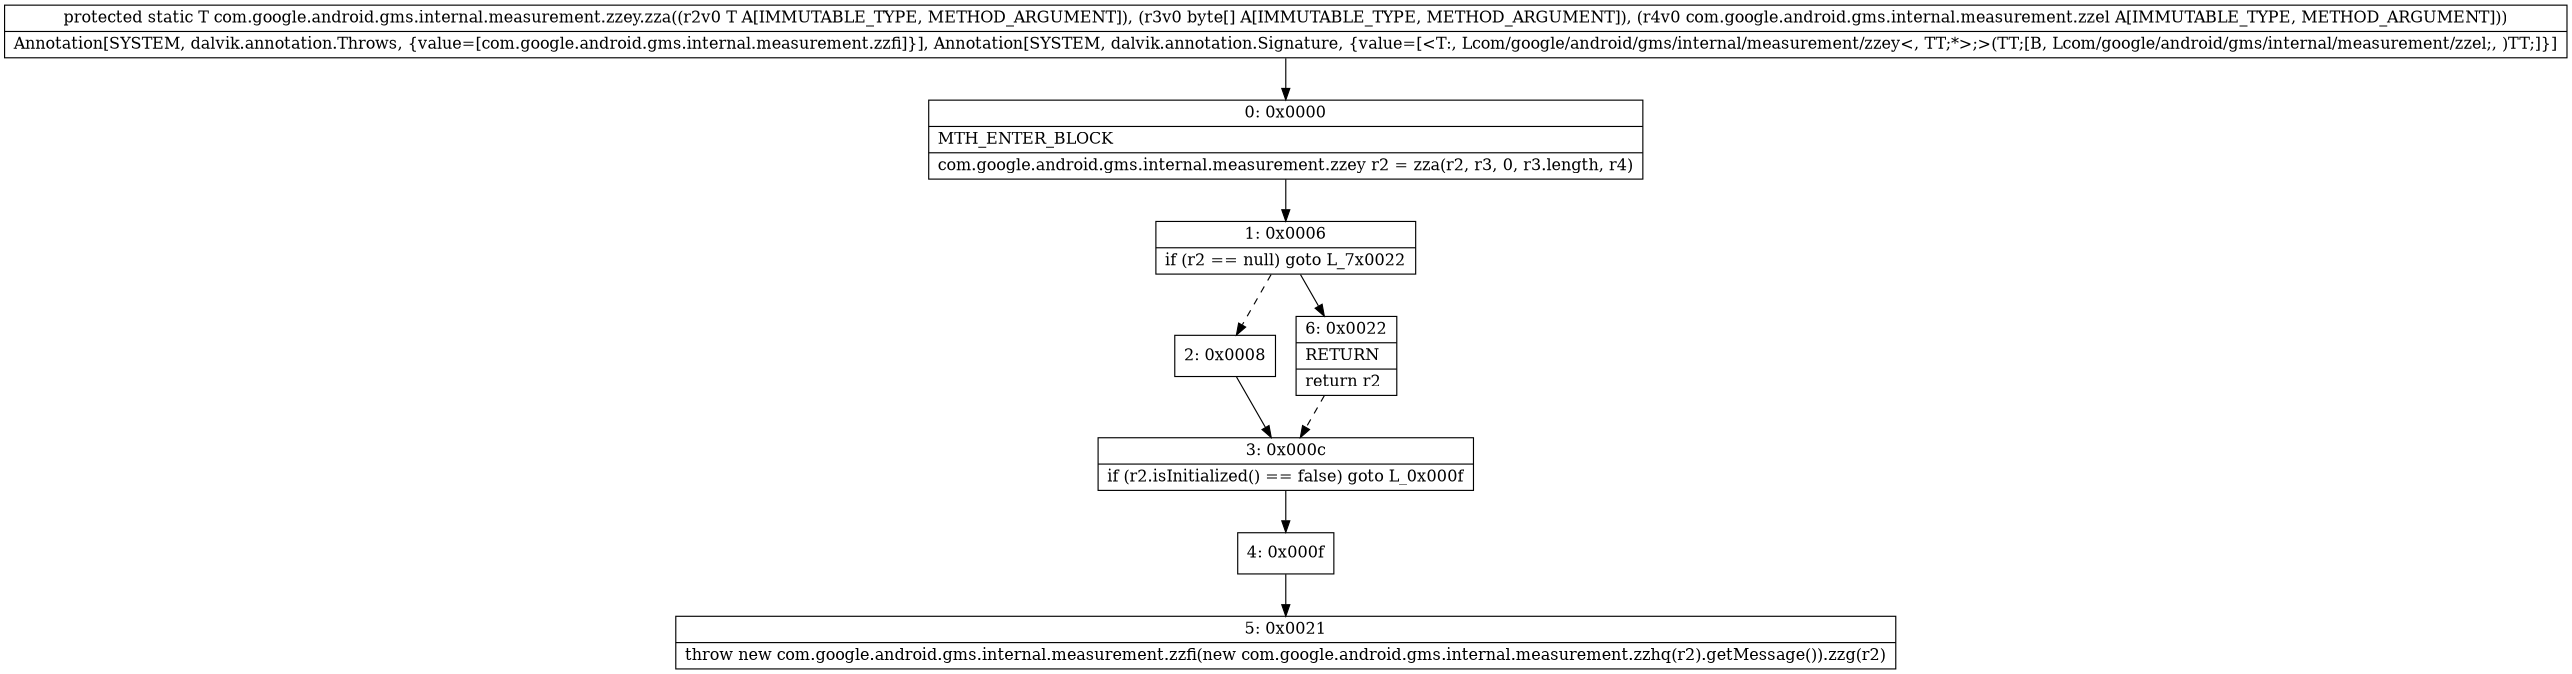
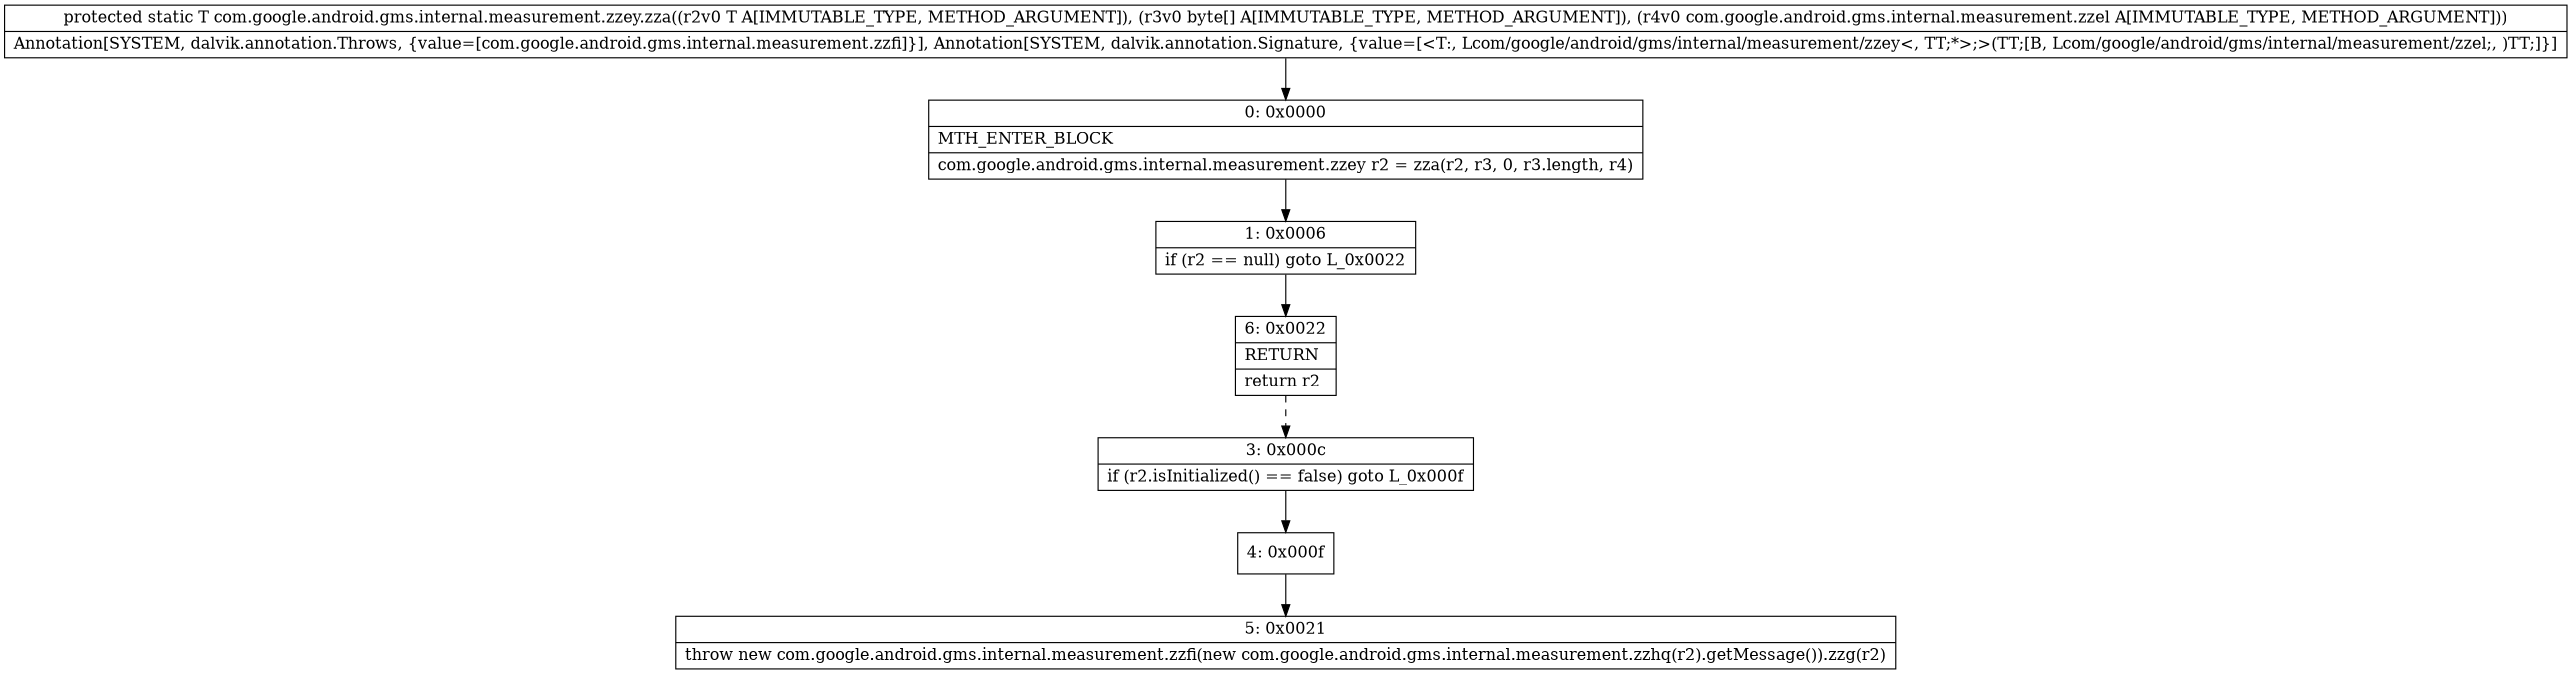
(1286, 260) -> (1286, 260)
(1225, 356) -> none
